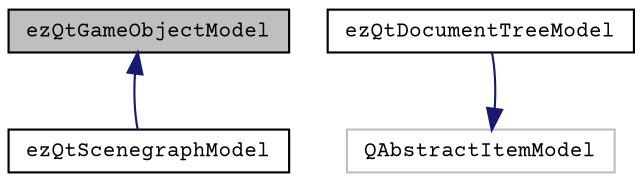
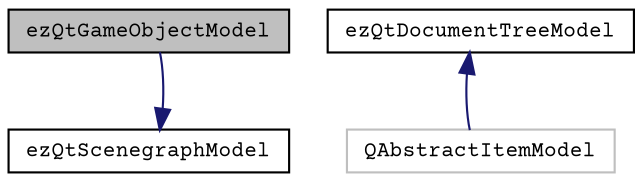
(495, 80) -> (467, 102)
(135, 102) -> (163, 80)
